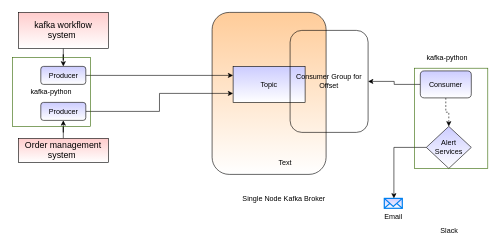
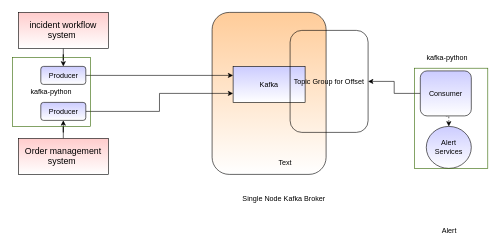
(63, 30) -> (63, 30)
(329, 81) -> (329, 81)
(269, 84) -> (269, 84)
(446, 84) -> (446, 93)
(409, 147) -> none
(449, 147) -> (449, 147)
(63, 150) -> (63, 156)
(393, 203) -> none
(449, 231) -> (449, 231)
